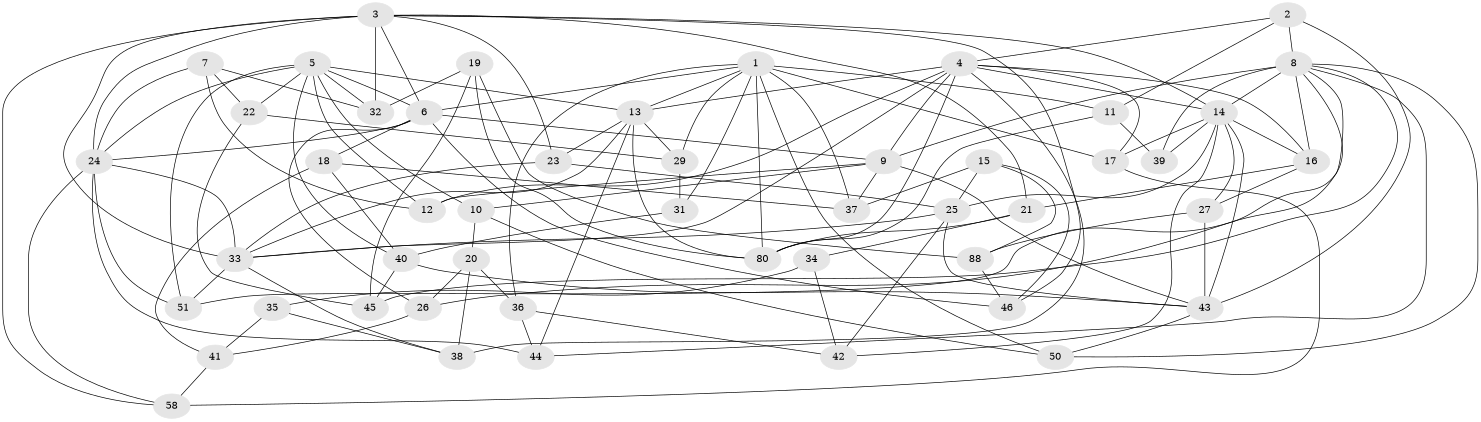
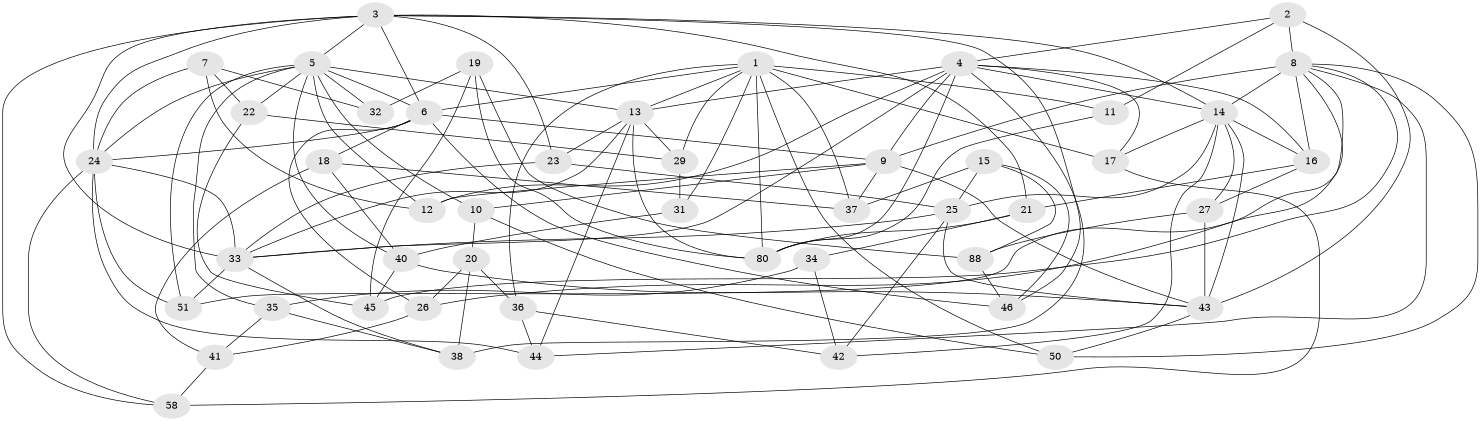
(376, 64) -> (344, 39)
(1159, 162) -> none
none -> (197, 178)
